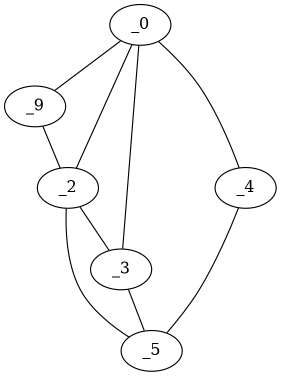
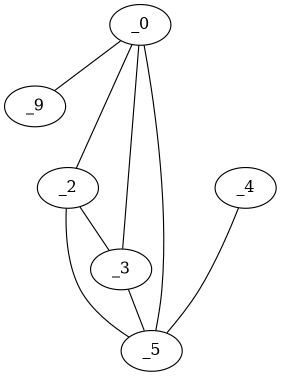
(207, 99) -> (162, 188)
(52, 147) -> none
